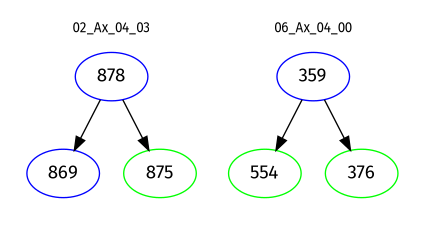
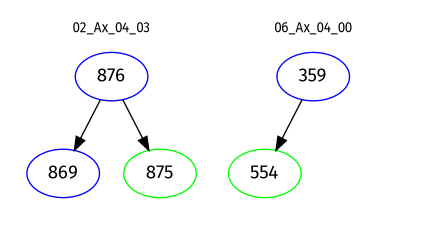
(112, 77) -> (112, 77)
(362, 173) -> none
